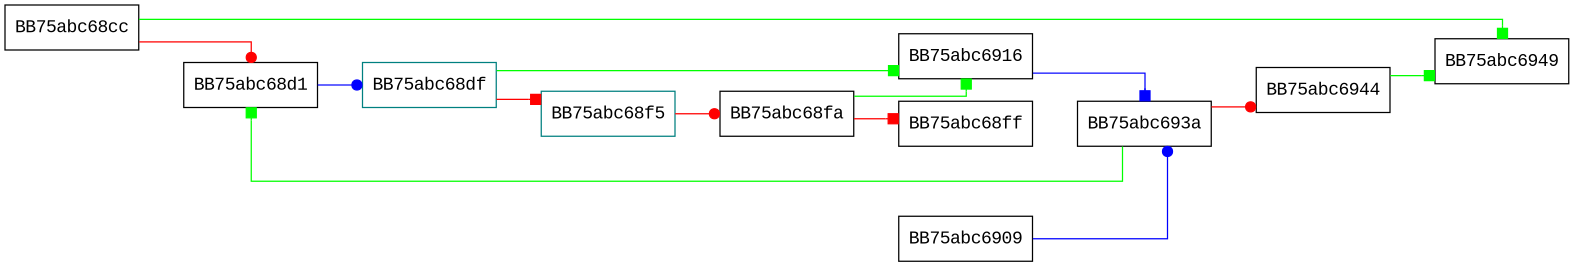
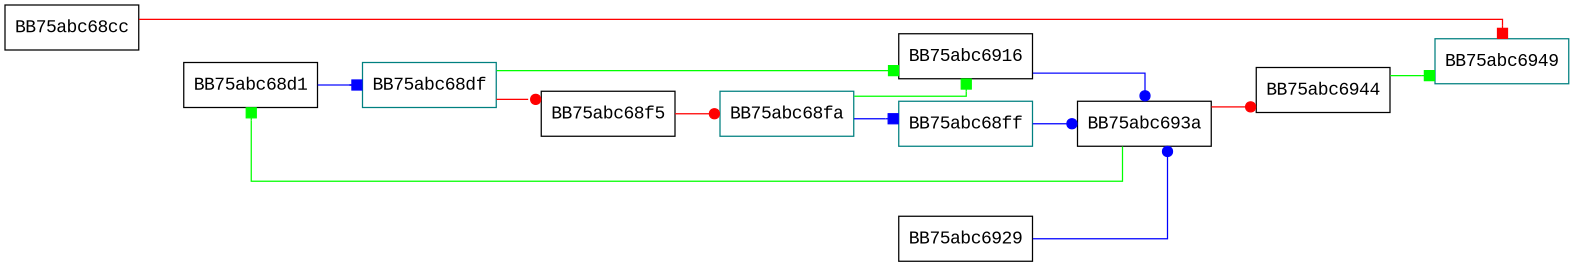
(824, 19) -> (824, 19)
(200, 42) -> none
(1502, 61) -> (1502, 61)
(1098, 73) -> (1098, 73)
(335, 85) -> (335, 85)
(512, 99) -> (512, 99)
(608, 114) -> (608, 114)
(787, 114) -> (787, 114)
(870, 119) -> (870, 119)
(966, 124) -> (966, 124)
none -> (1050, 124)
(966, 239) -> (966, 239)
